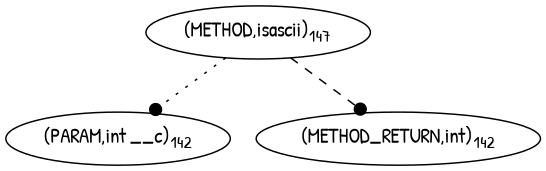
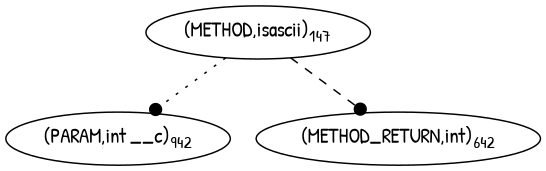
(181, 136) -> (181, 136)
(485, 136) -> (485, 136)
